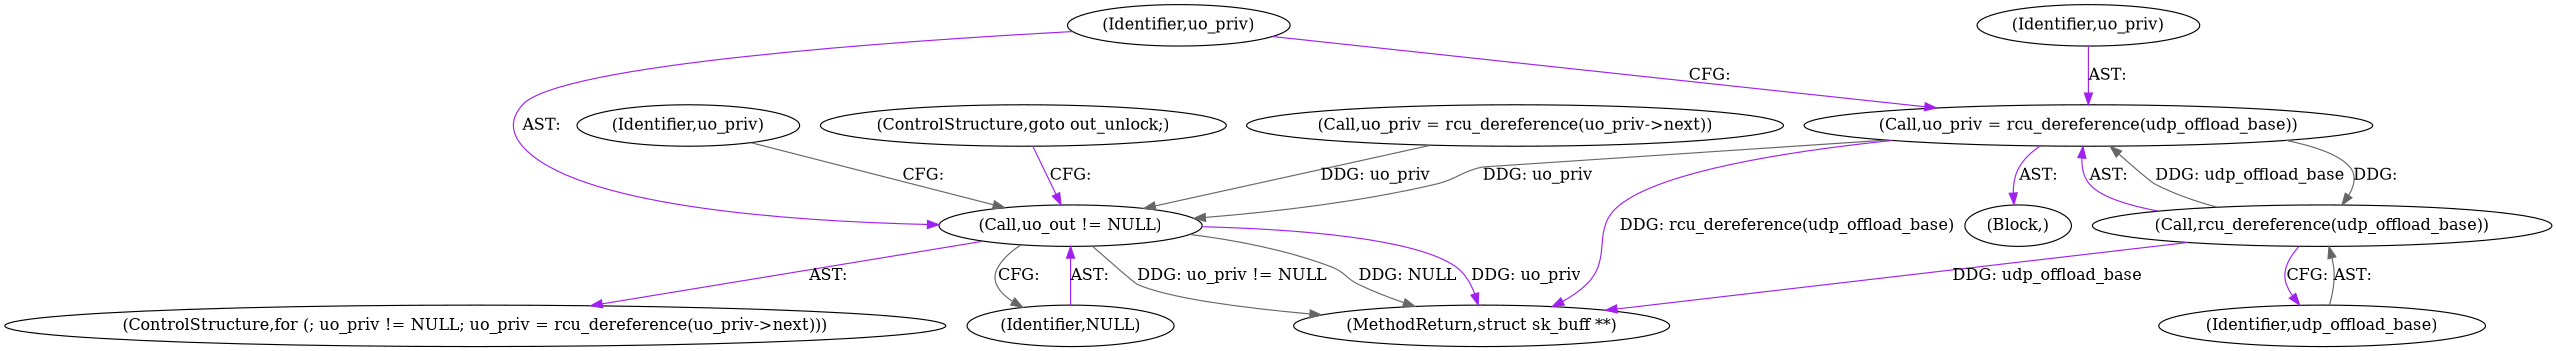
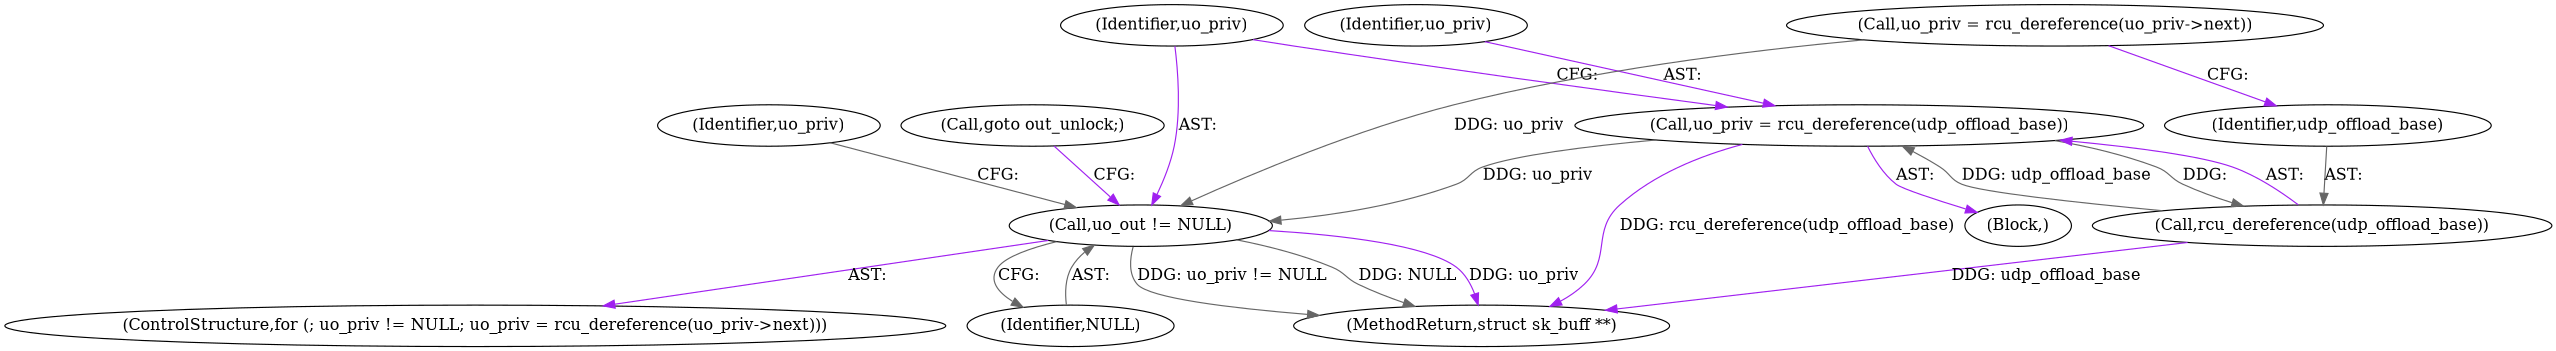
(1023, 126) -> (1033, 126)
(2285, 270) -> (2187, 74)
(1071, 282) -> (1068, 276)
